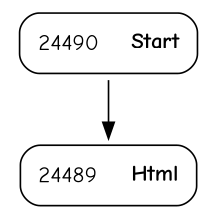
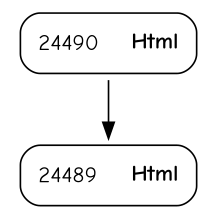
(156, 42) -> (155, 42)
